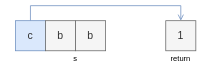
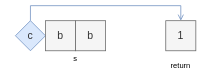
(30, 36) -> (30, 36)
(180, 58) -> (180, 66)
